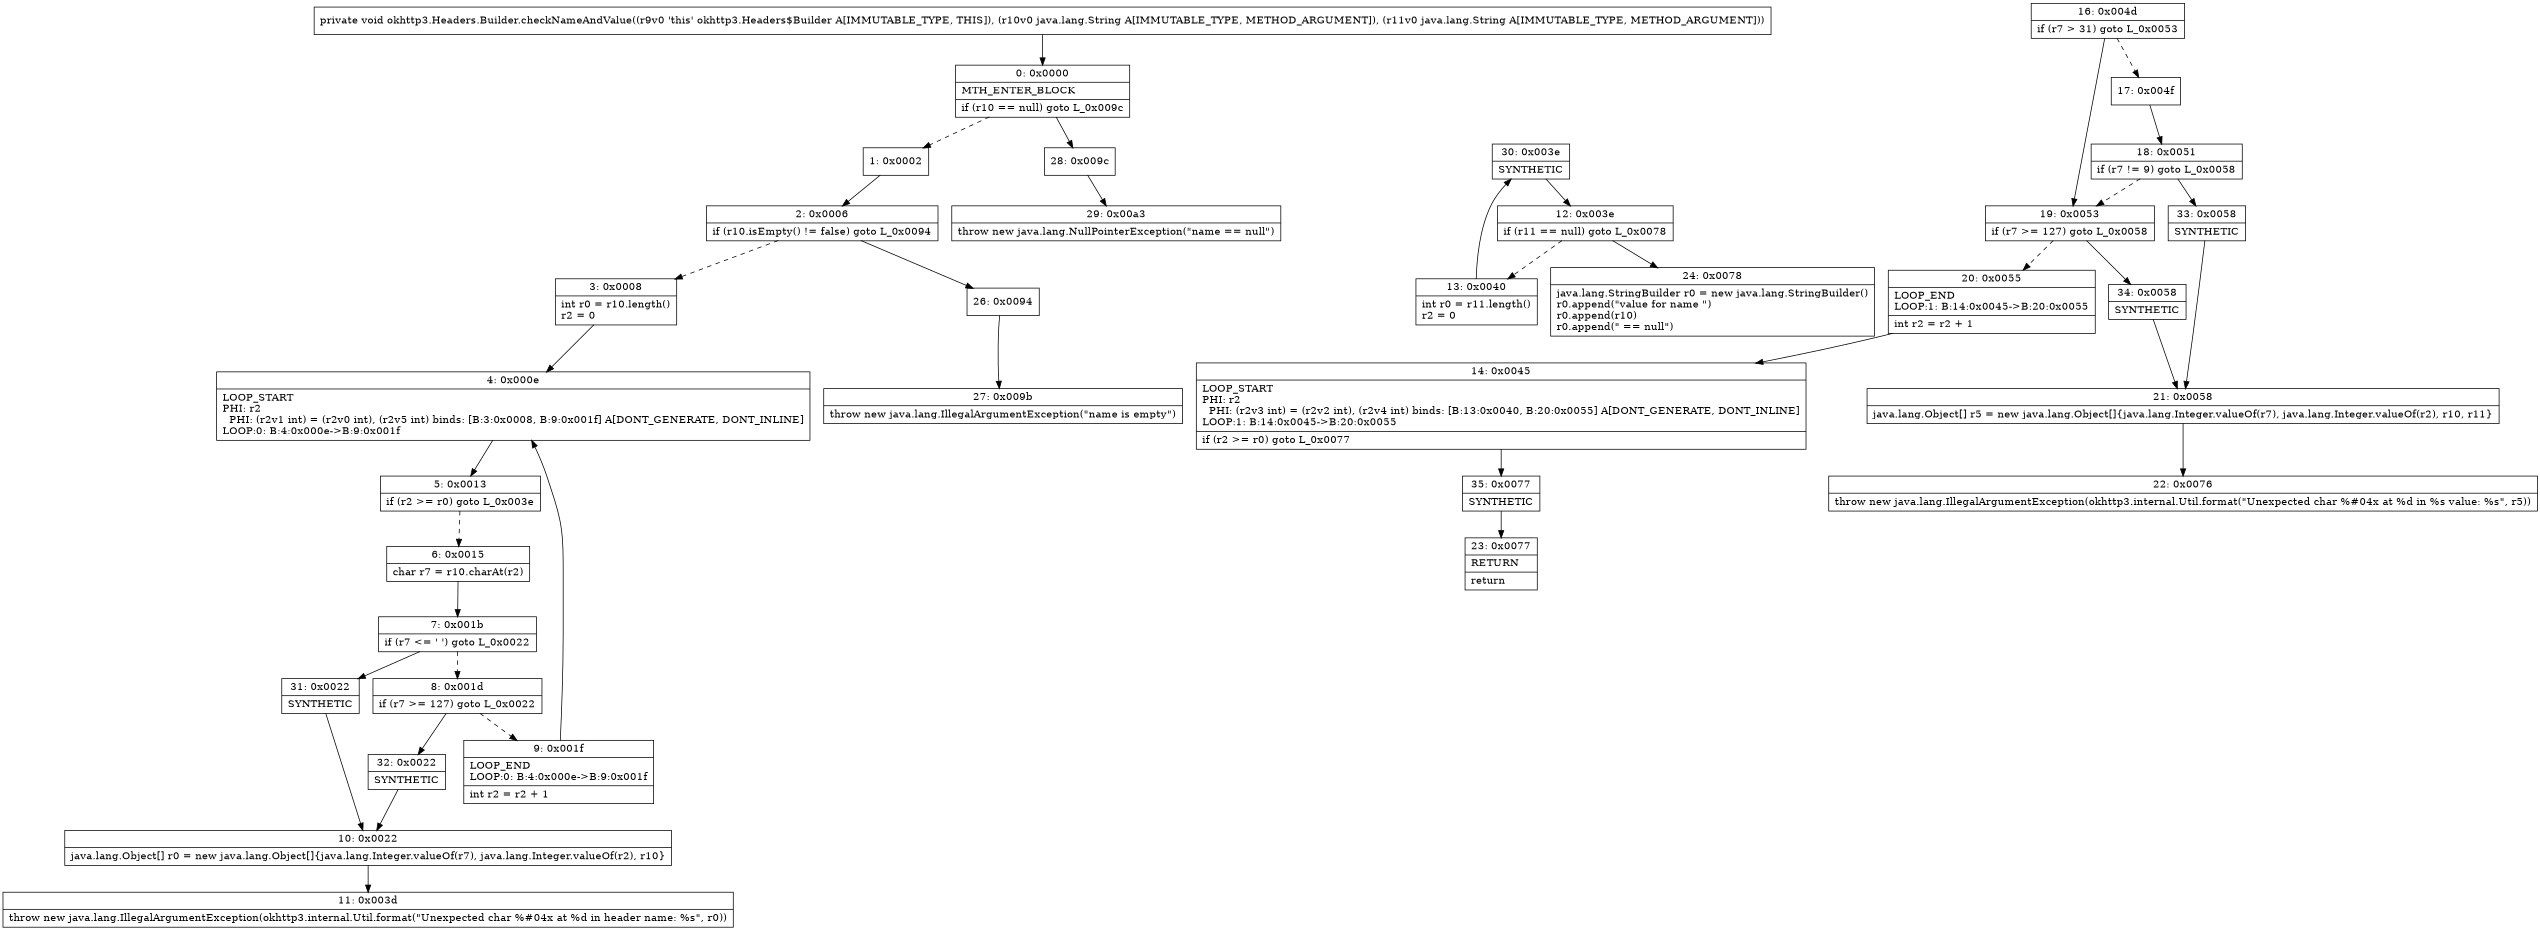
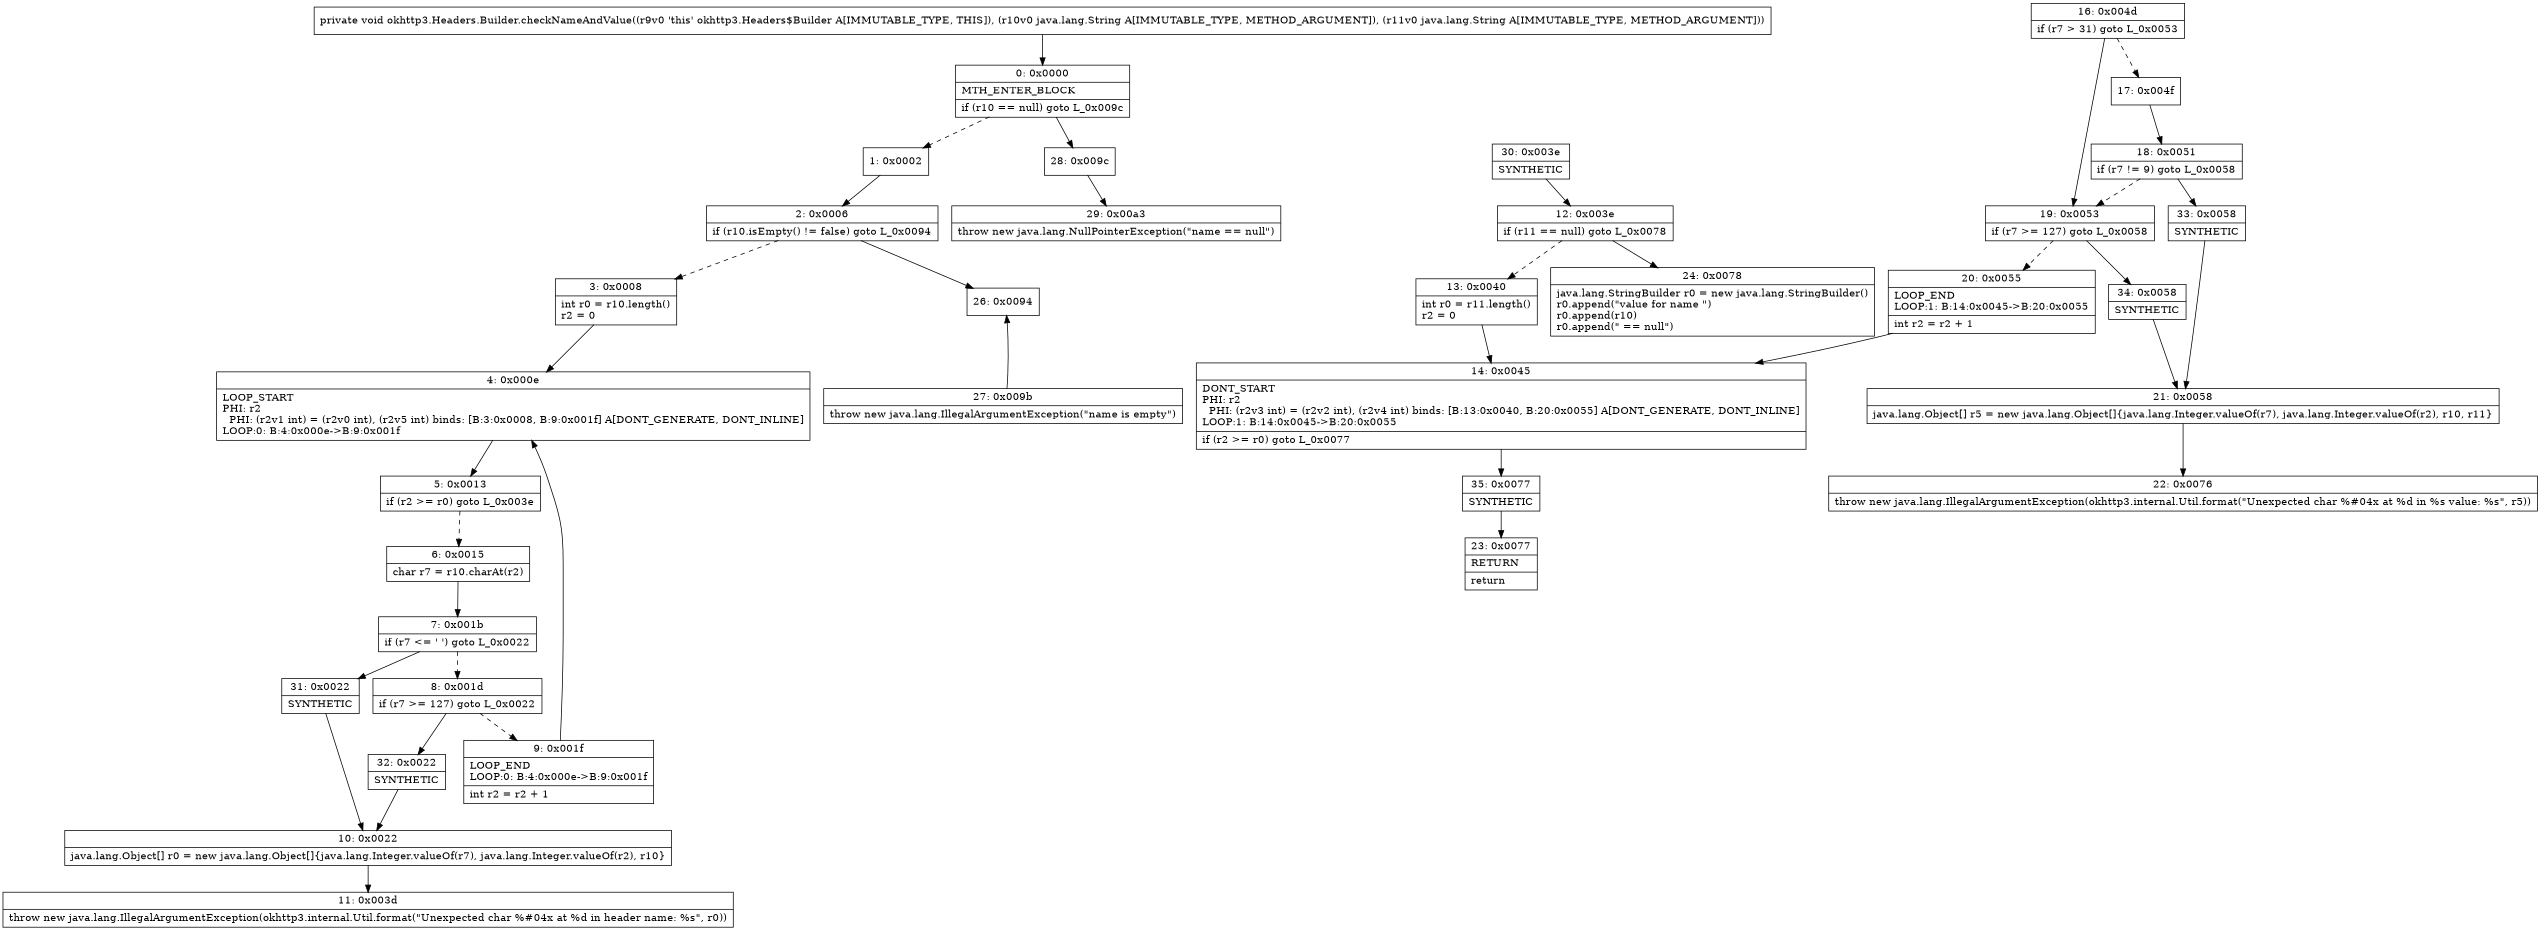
(1483, 229) -> (1486, 340)
(998, 348) -> (1008, 356)
(1238, 389) -> (1239, 389)
